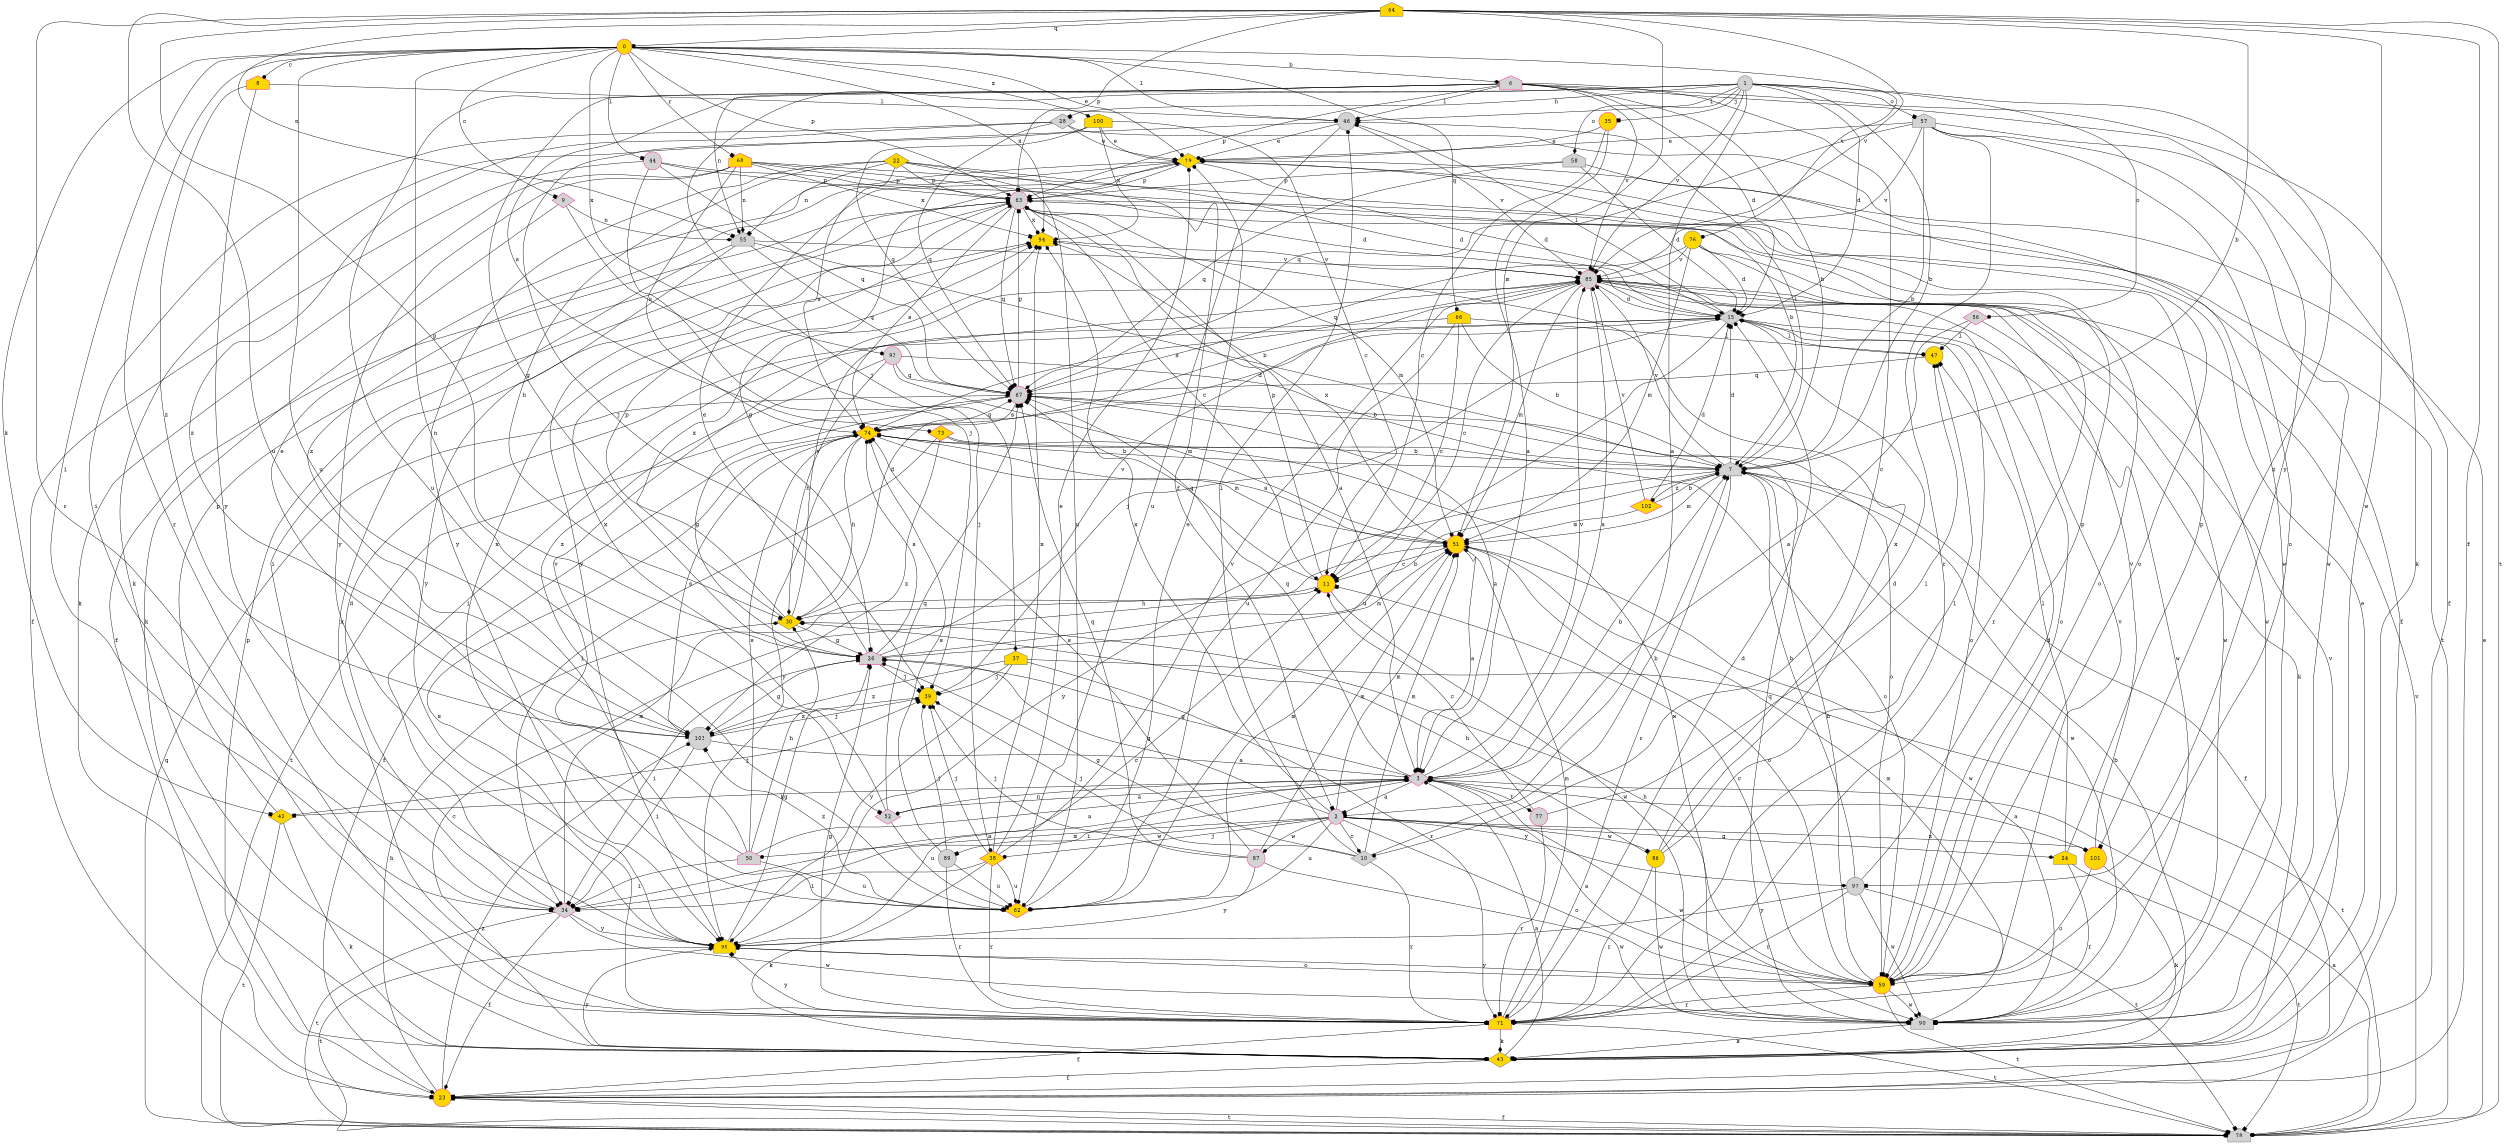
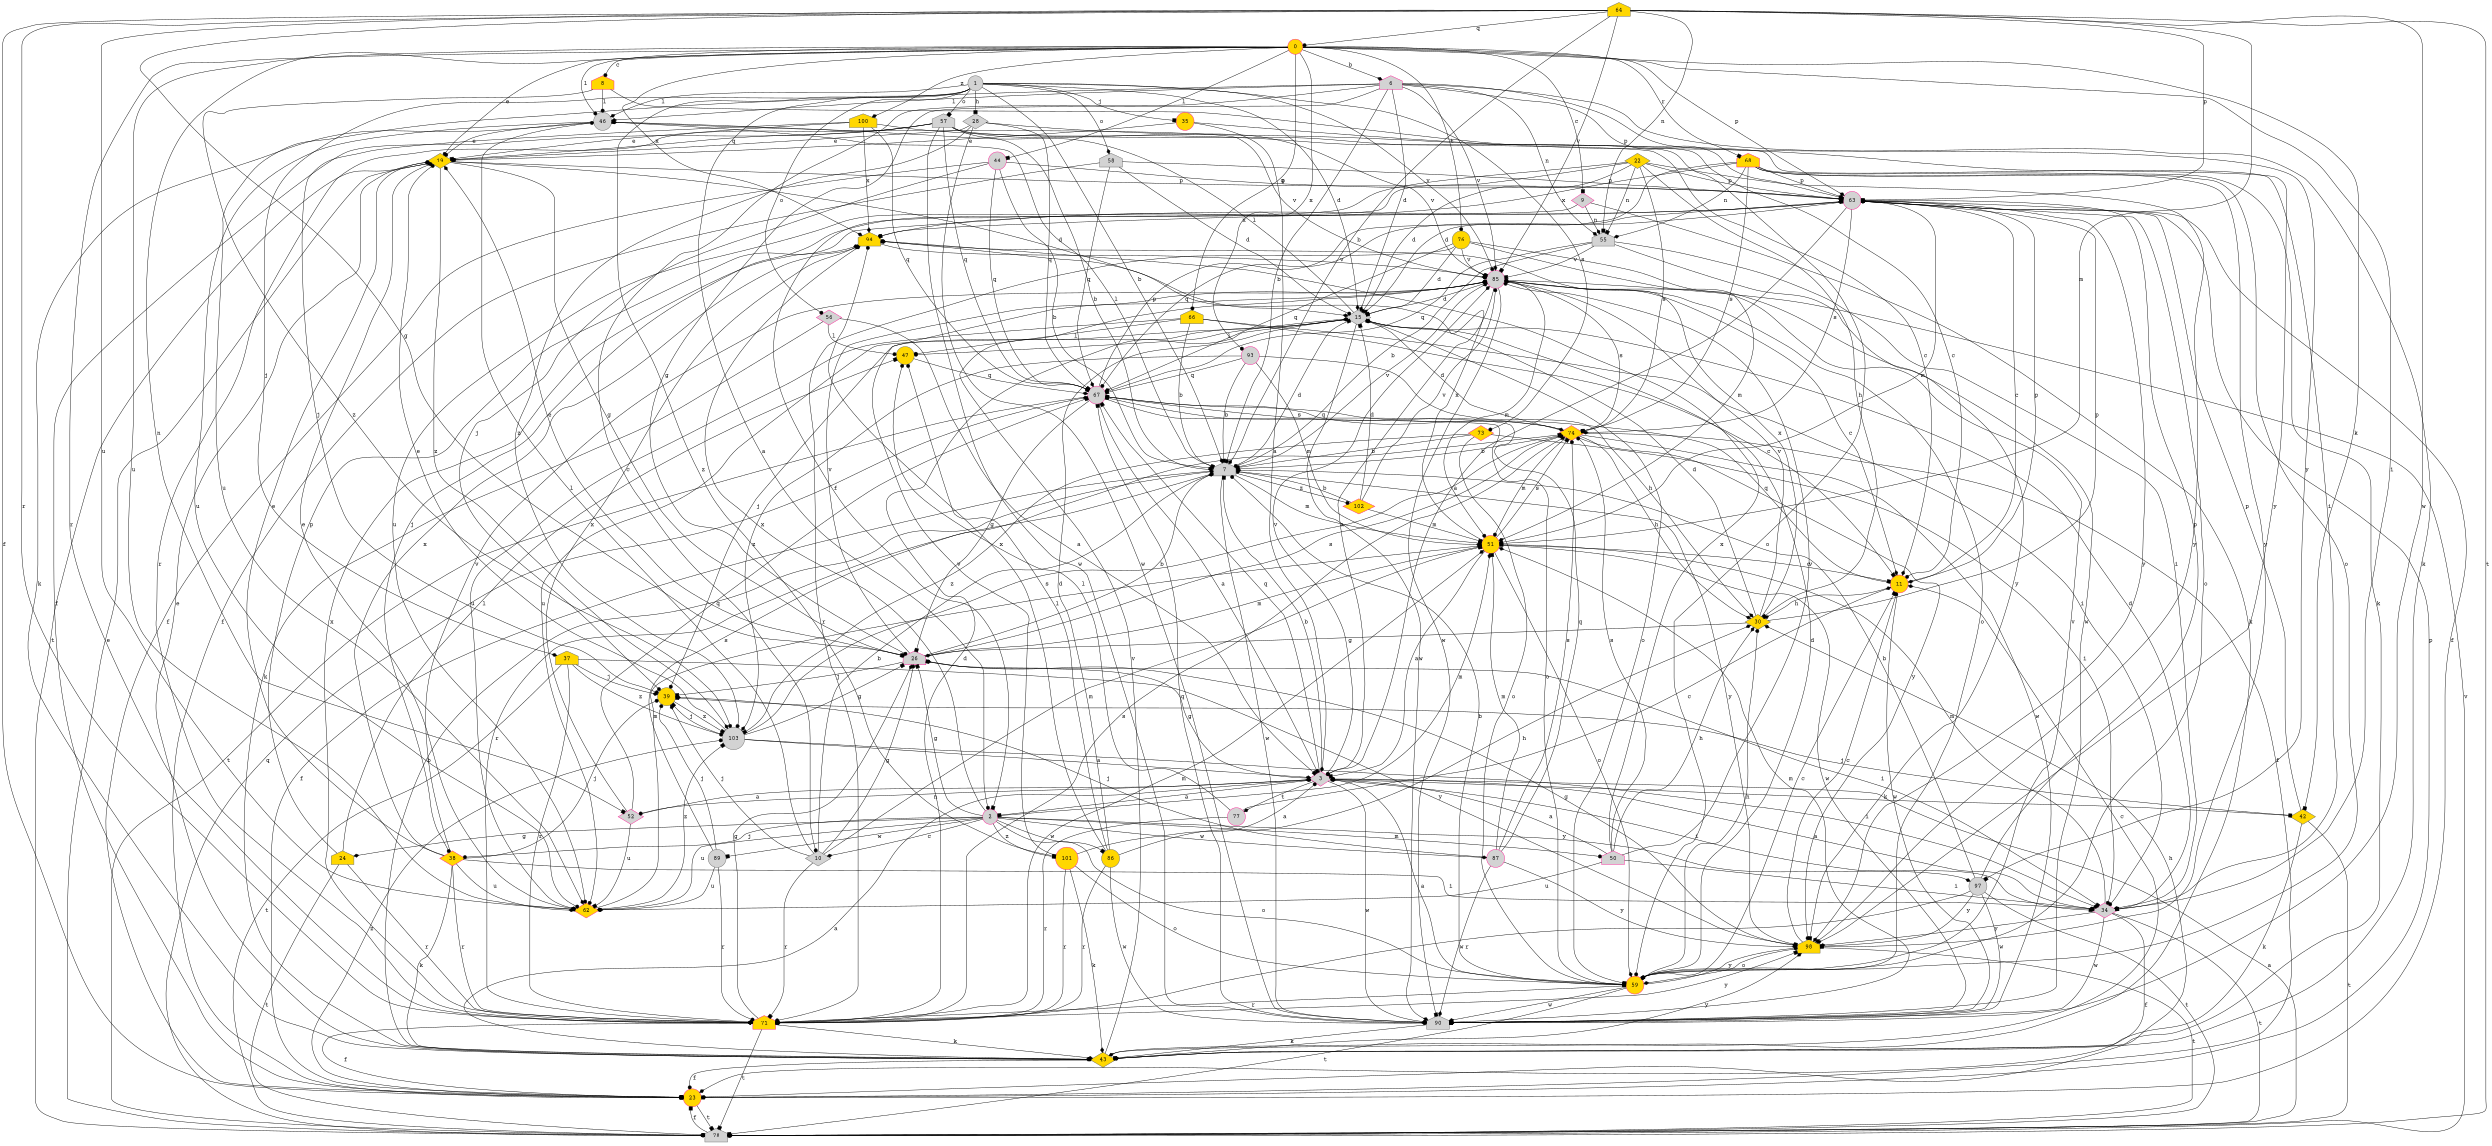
(1670, 141) -> (734, 141)
none -> (1057, 1003)
